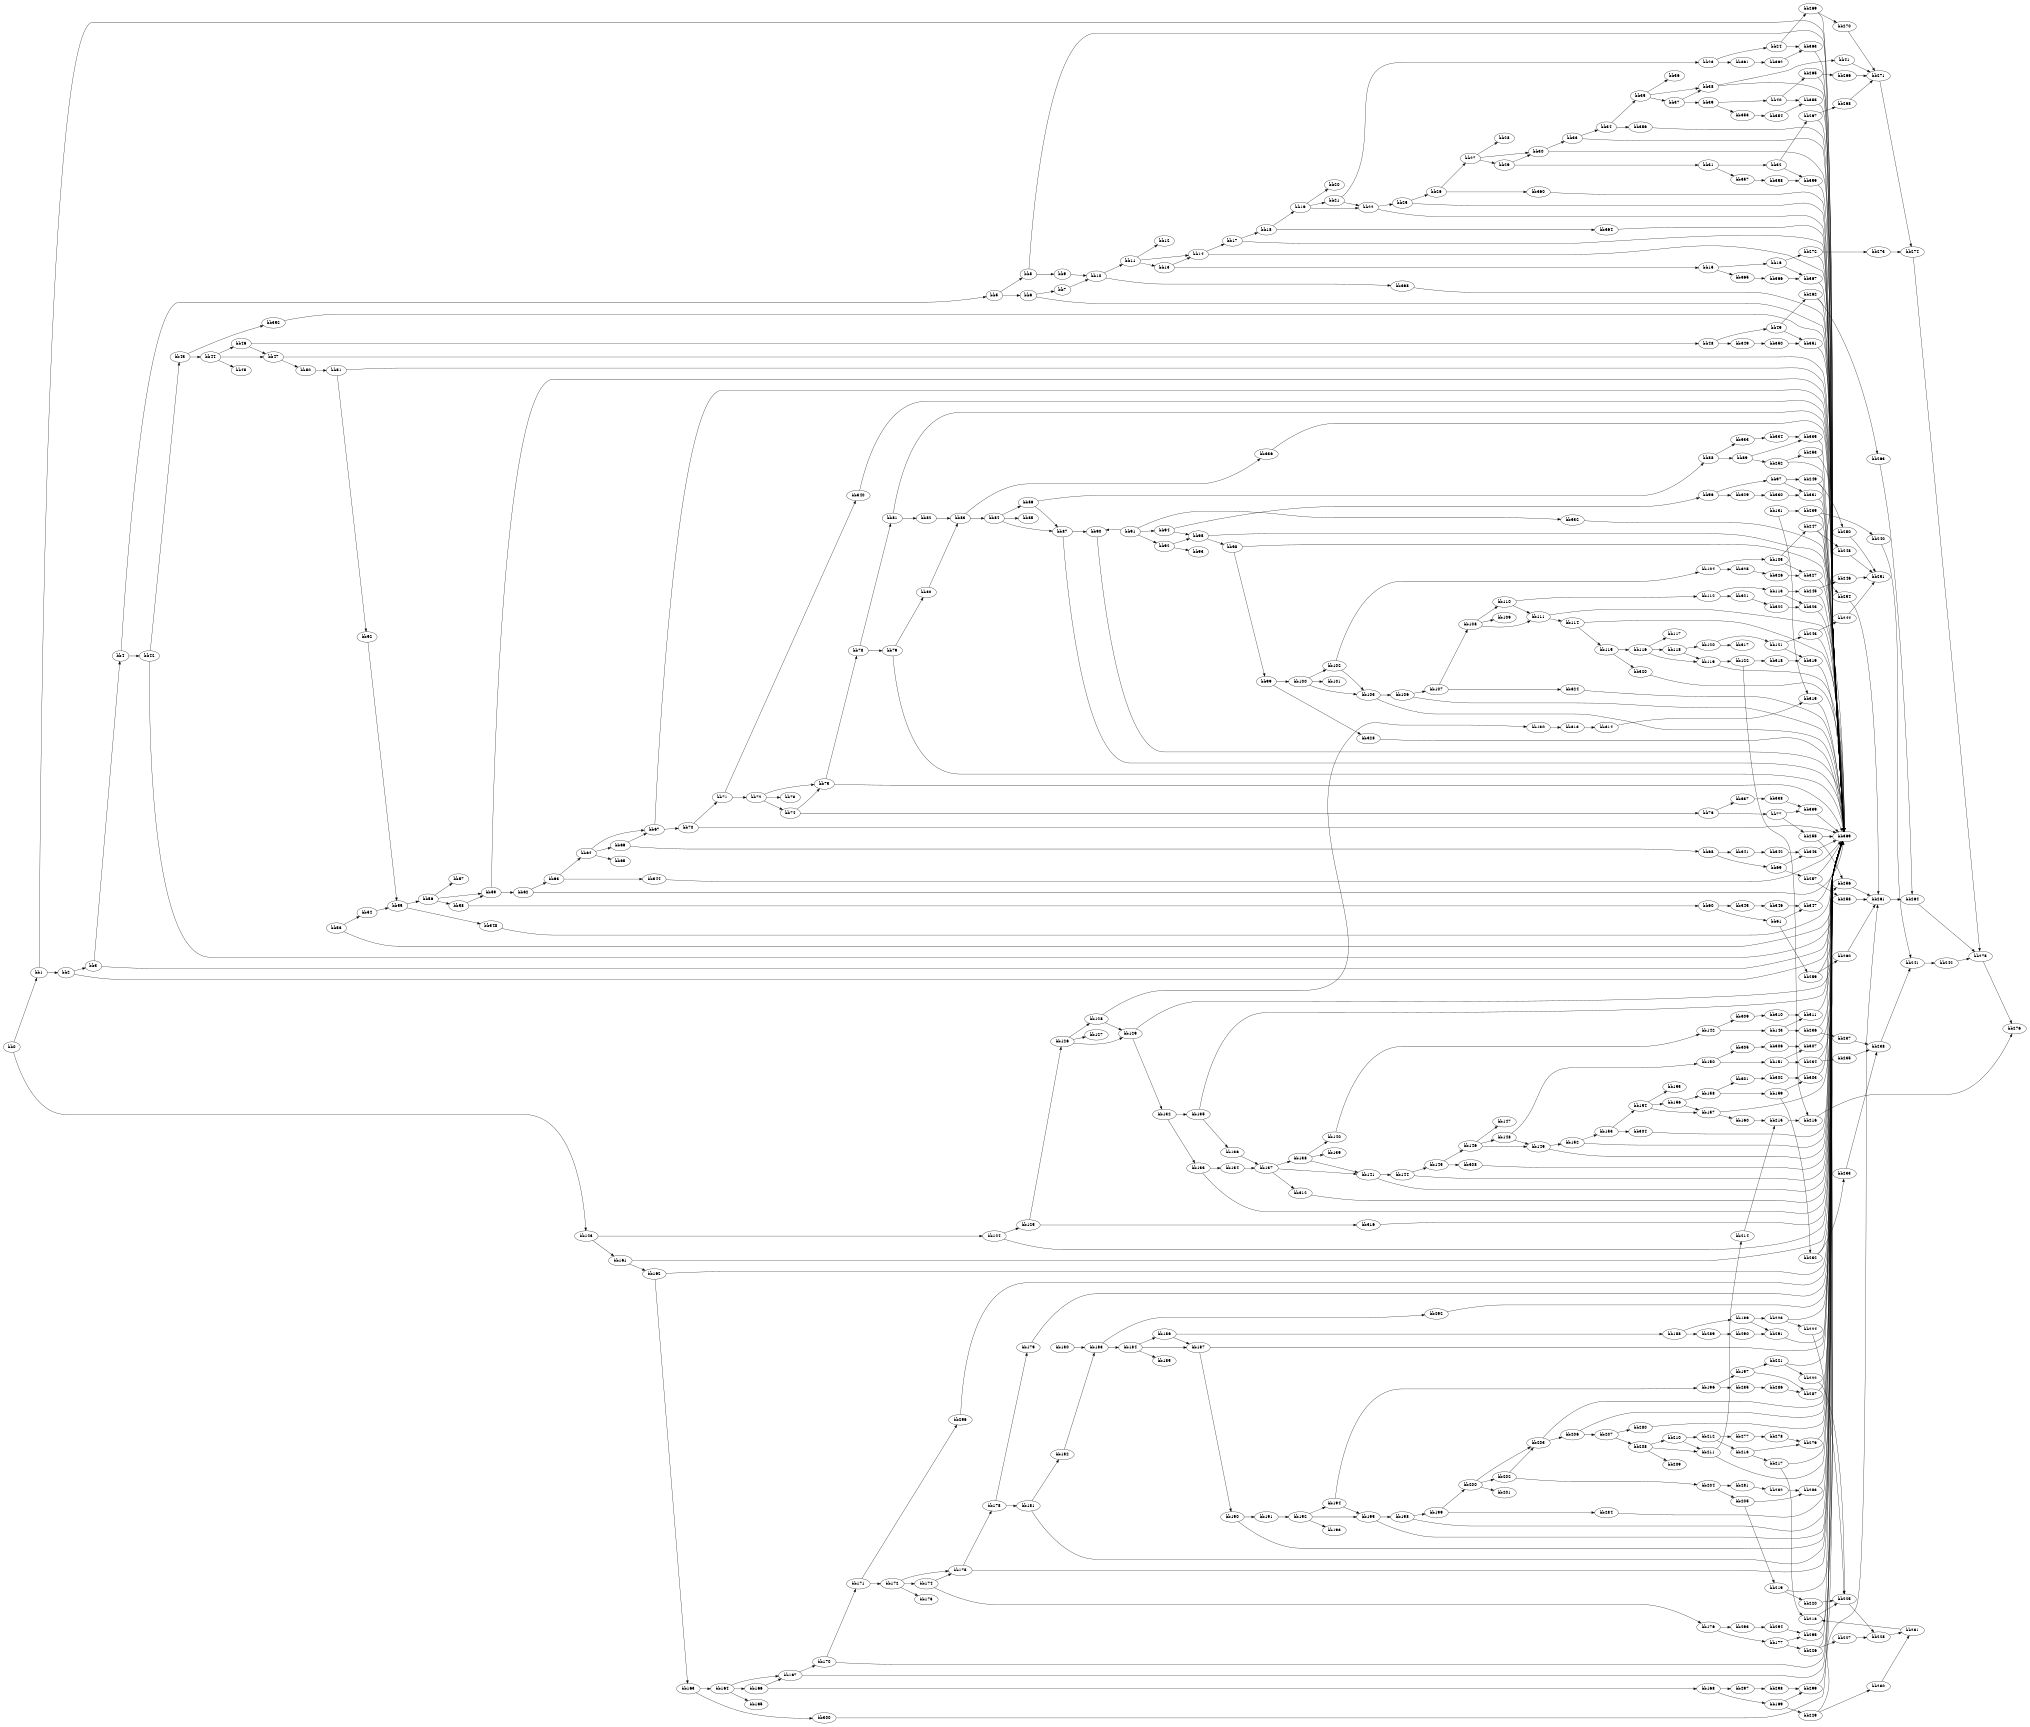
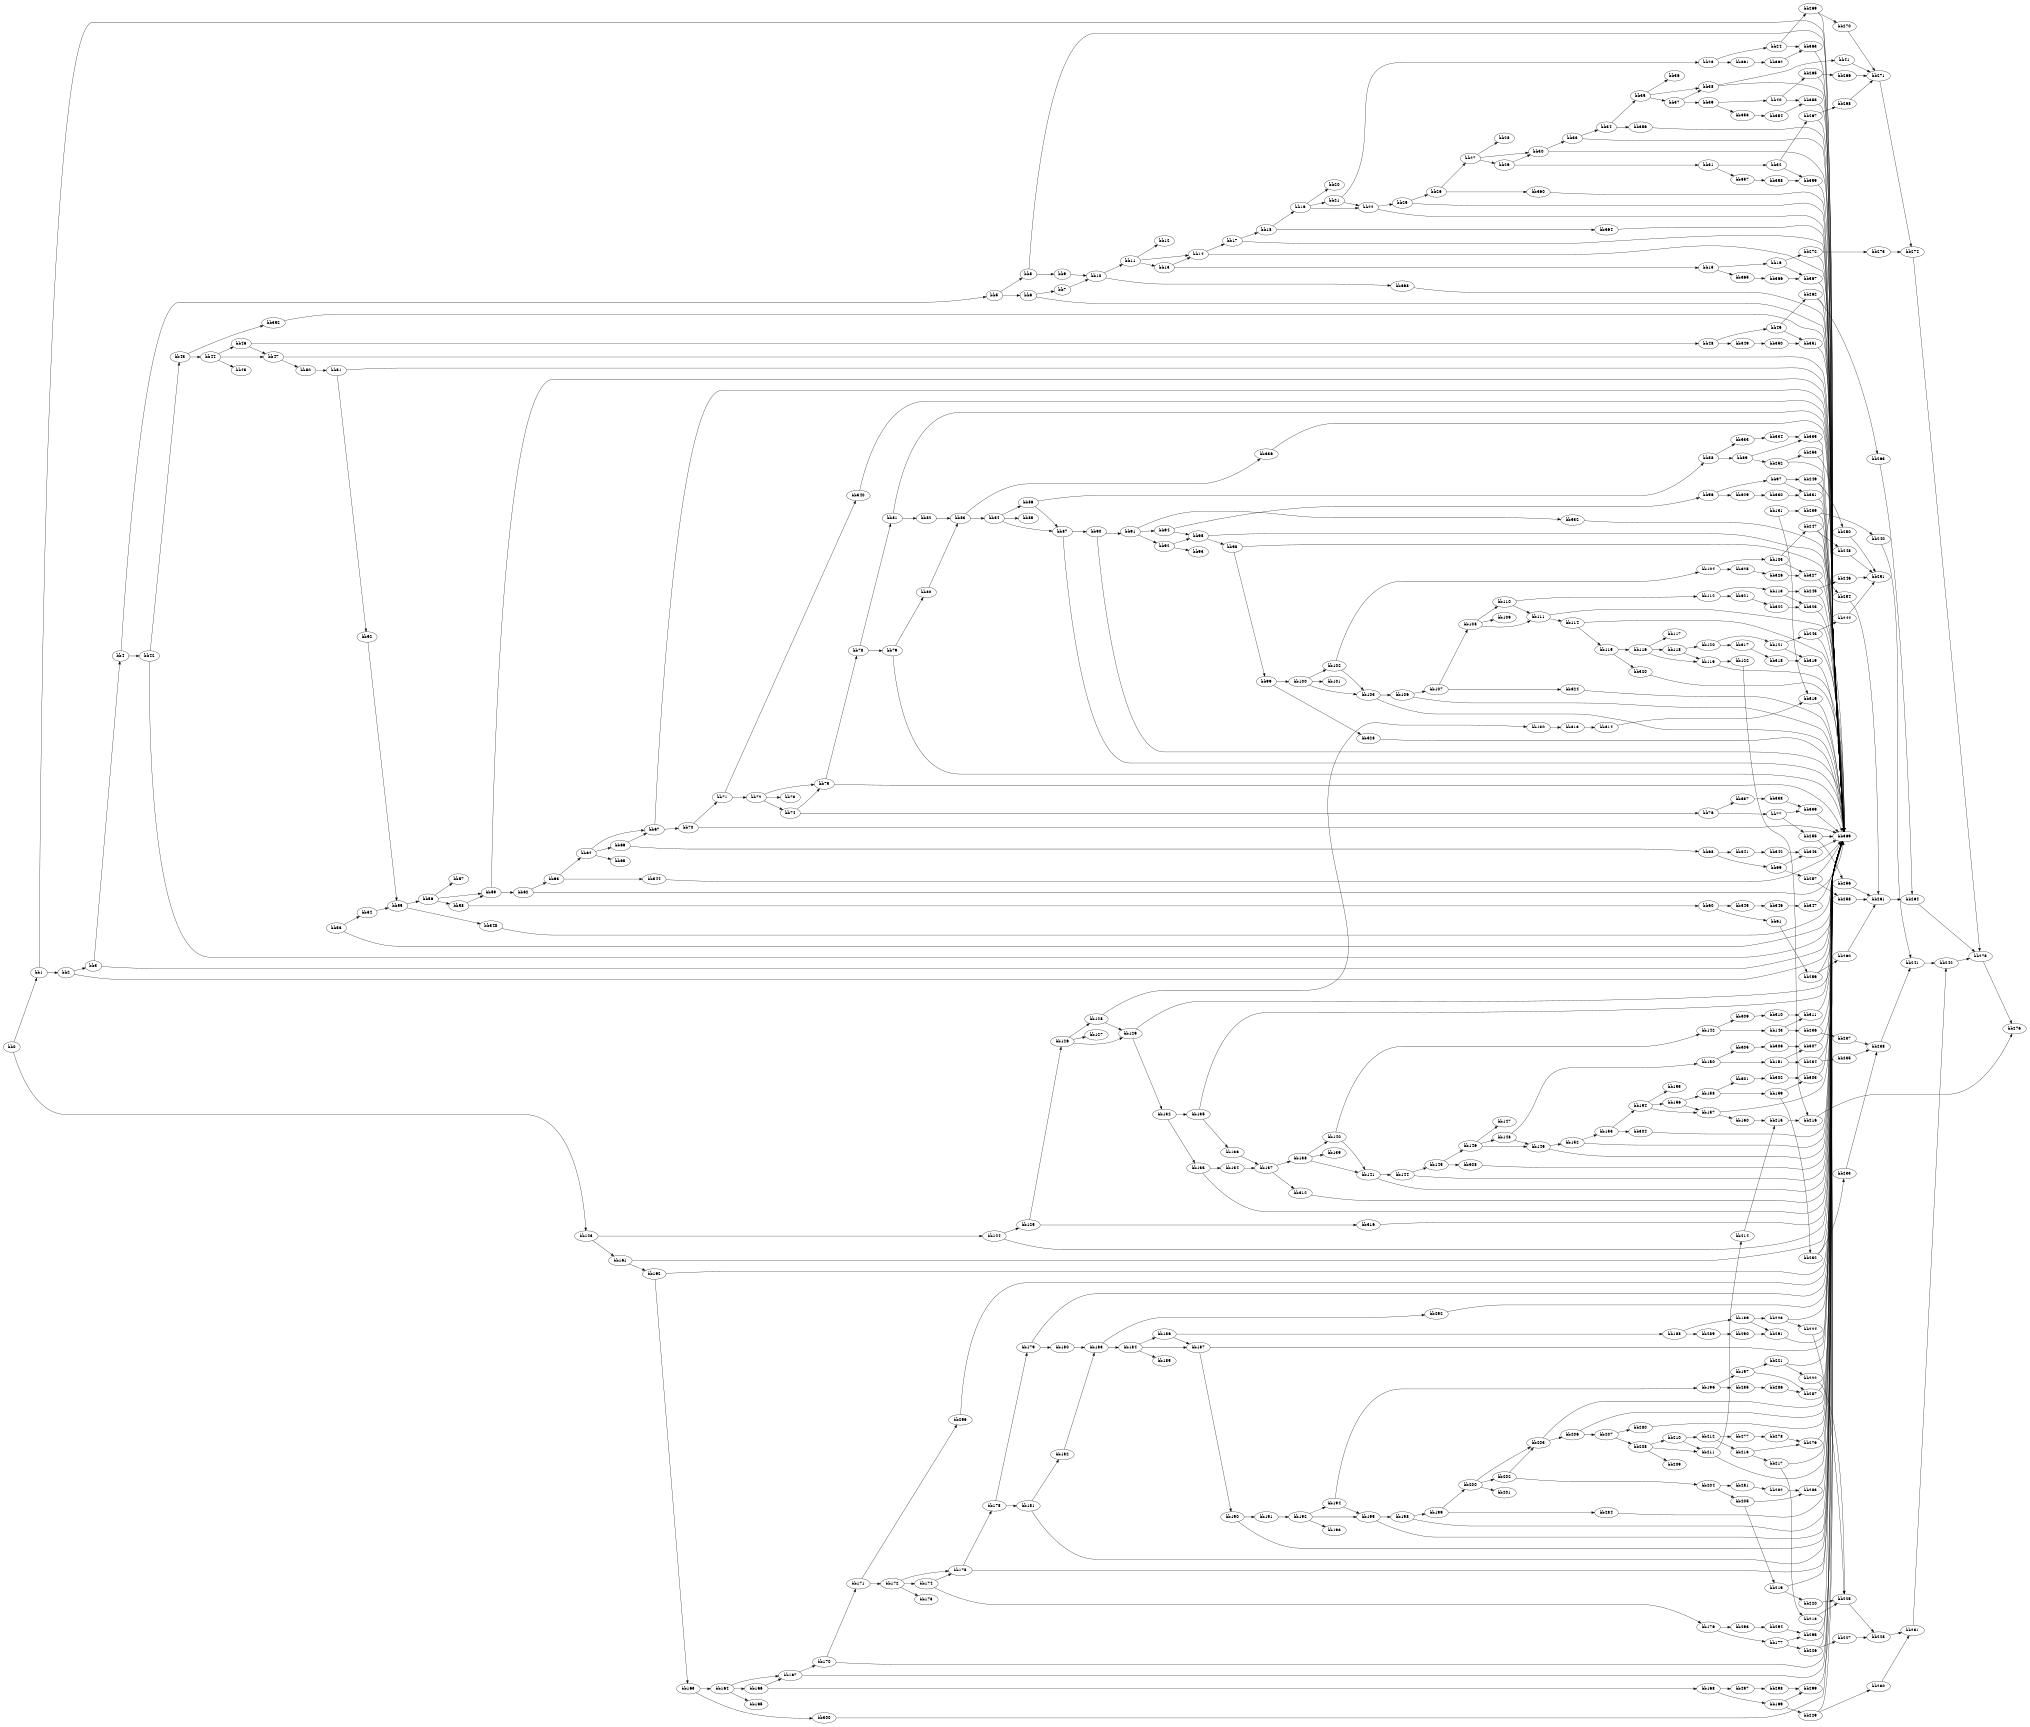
(1115, 530) -> (1112, 534)
(1758, 661) -> (1758, 652)
(1792, 915) -> none
(1316, 1171) -> (1354, 1153)
(1831, 1255) -> (1831, 1227)
(1866, 1317) -> (1832, 1278)
none -> (1044, 1348)
(1863, 1625) -> (1929, 1298)
